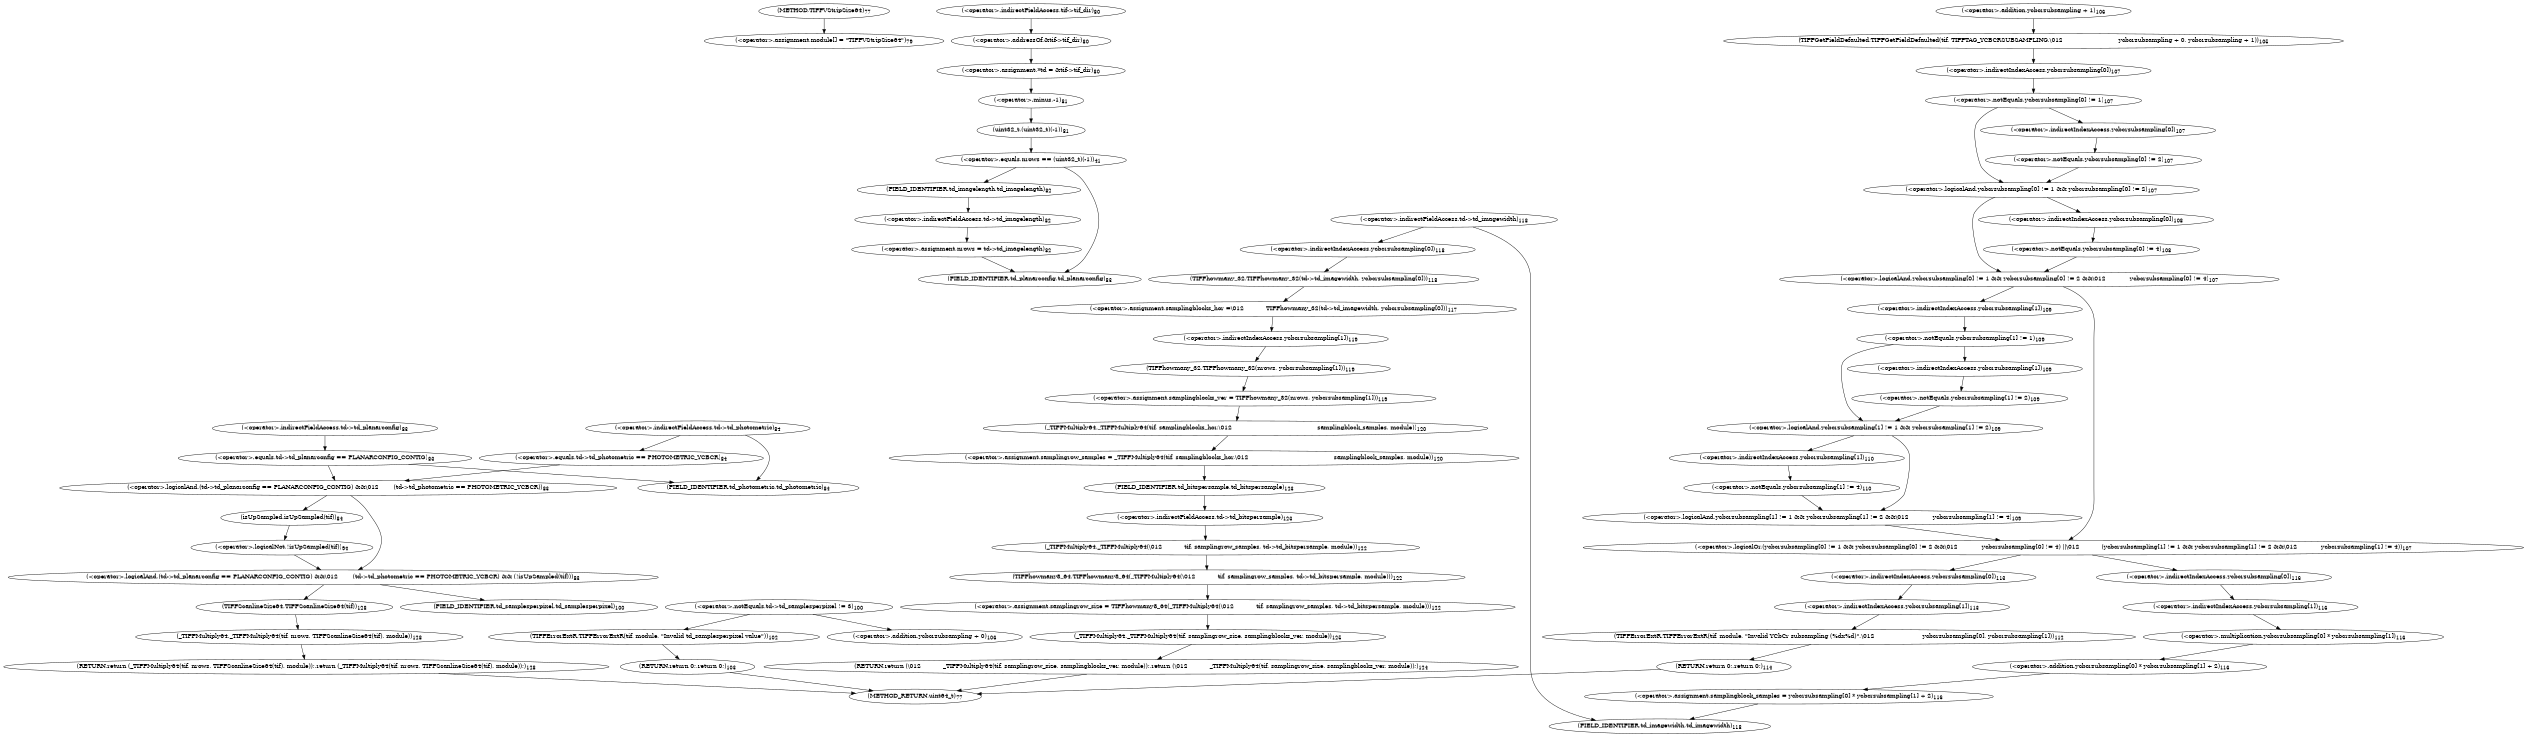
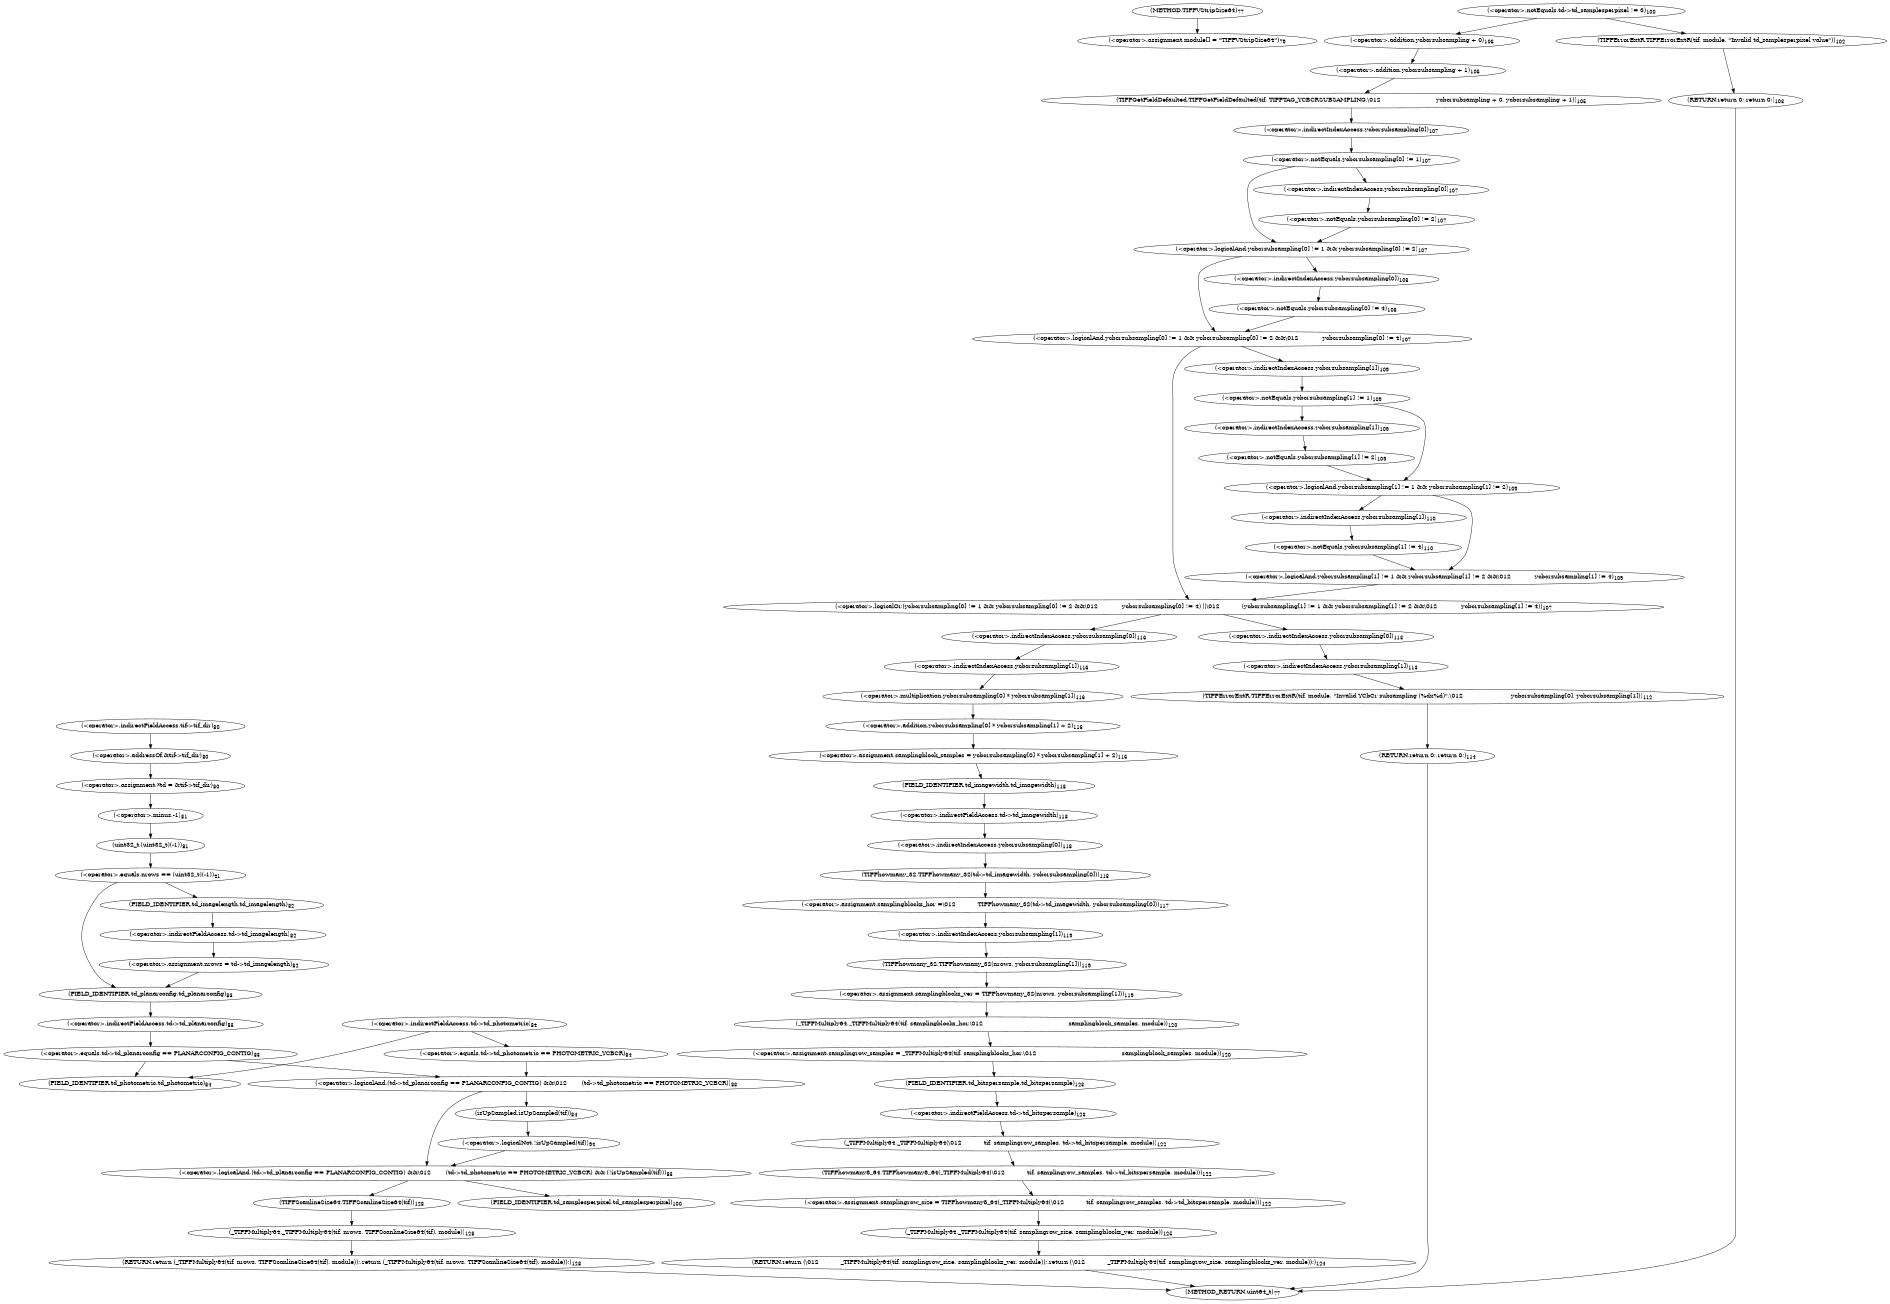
none -> (1416, 54)
(1531, 475) -> (984, 799)
none -> (151, 1007)
